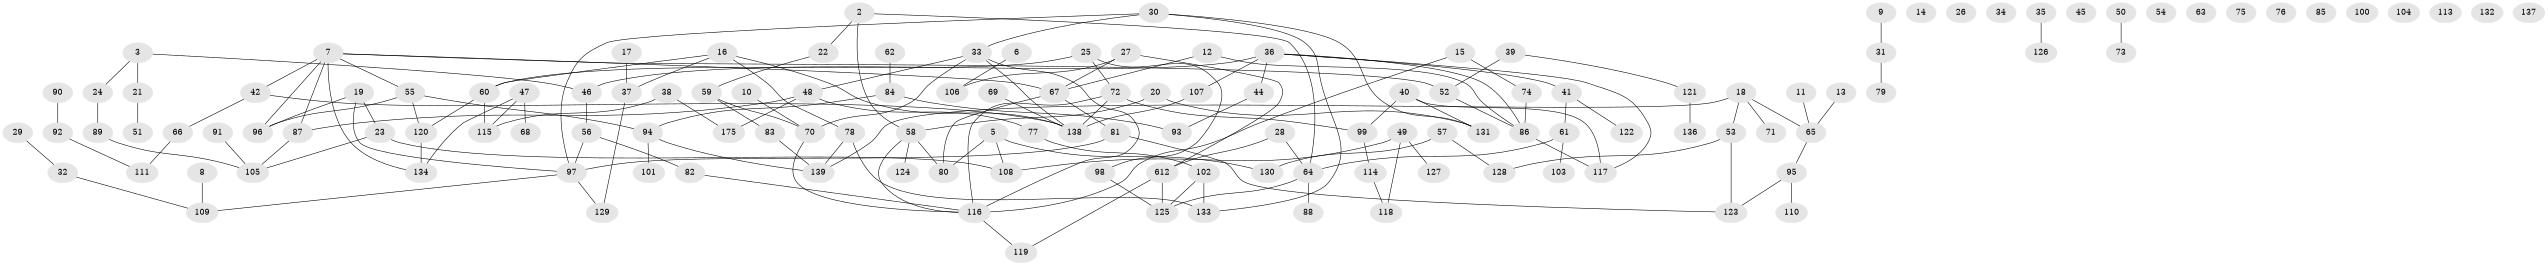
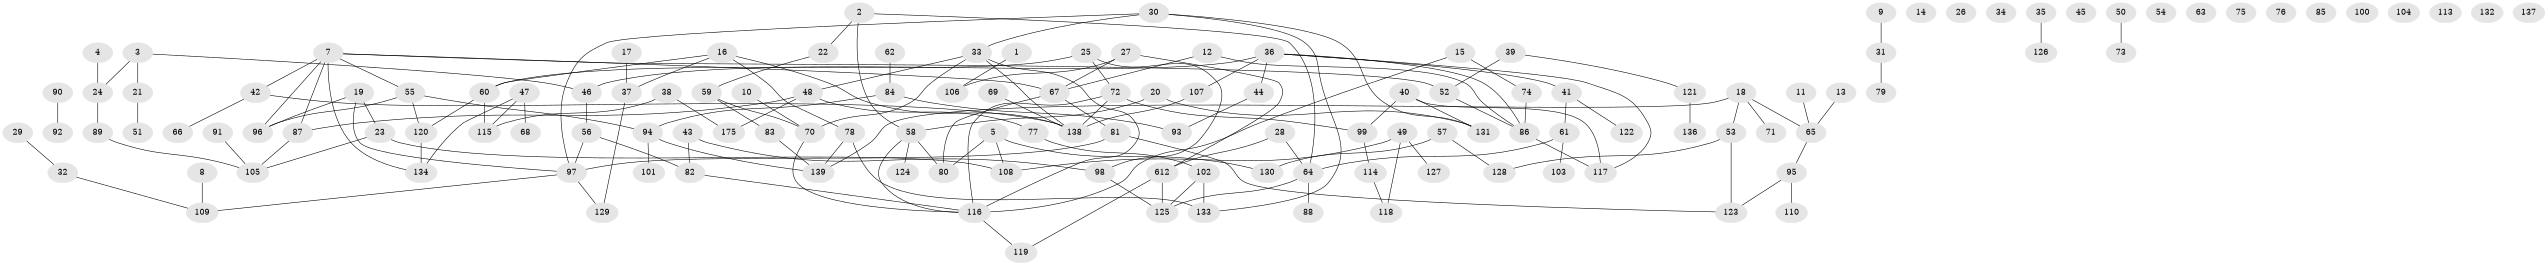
none -> (98, 53)
(1017, 53) -> (1017, 53)
none -> (688, 133)
(142, 173) -> none
